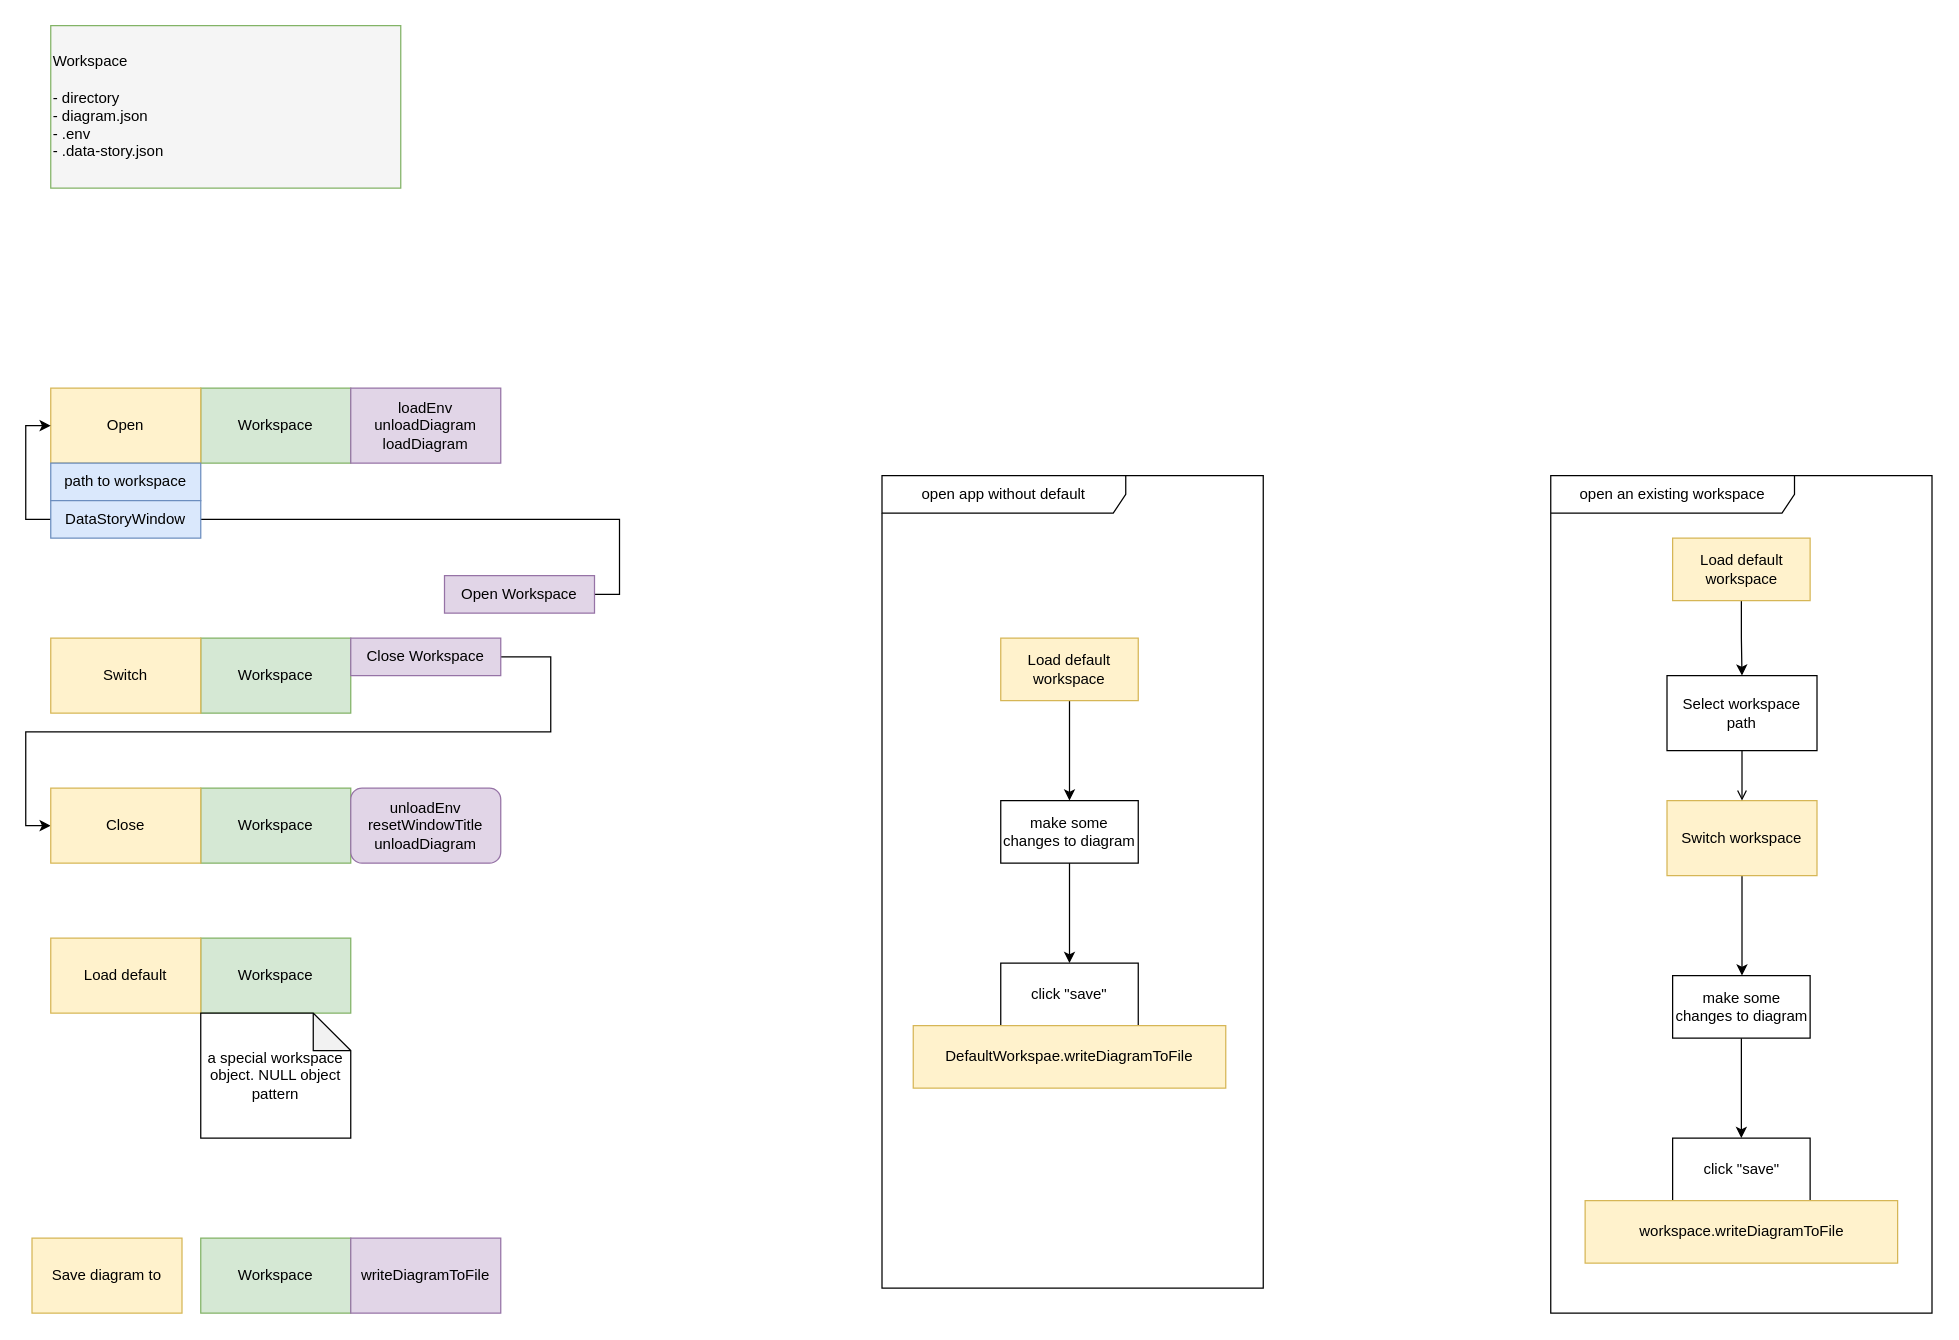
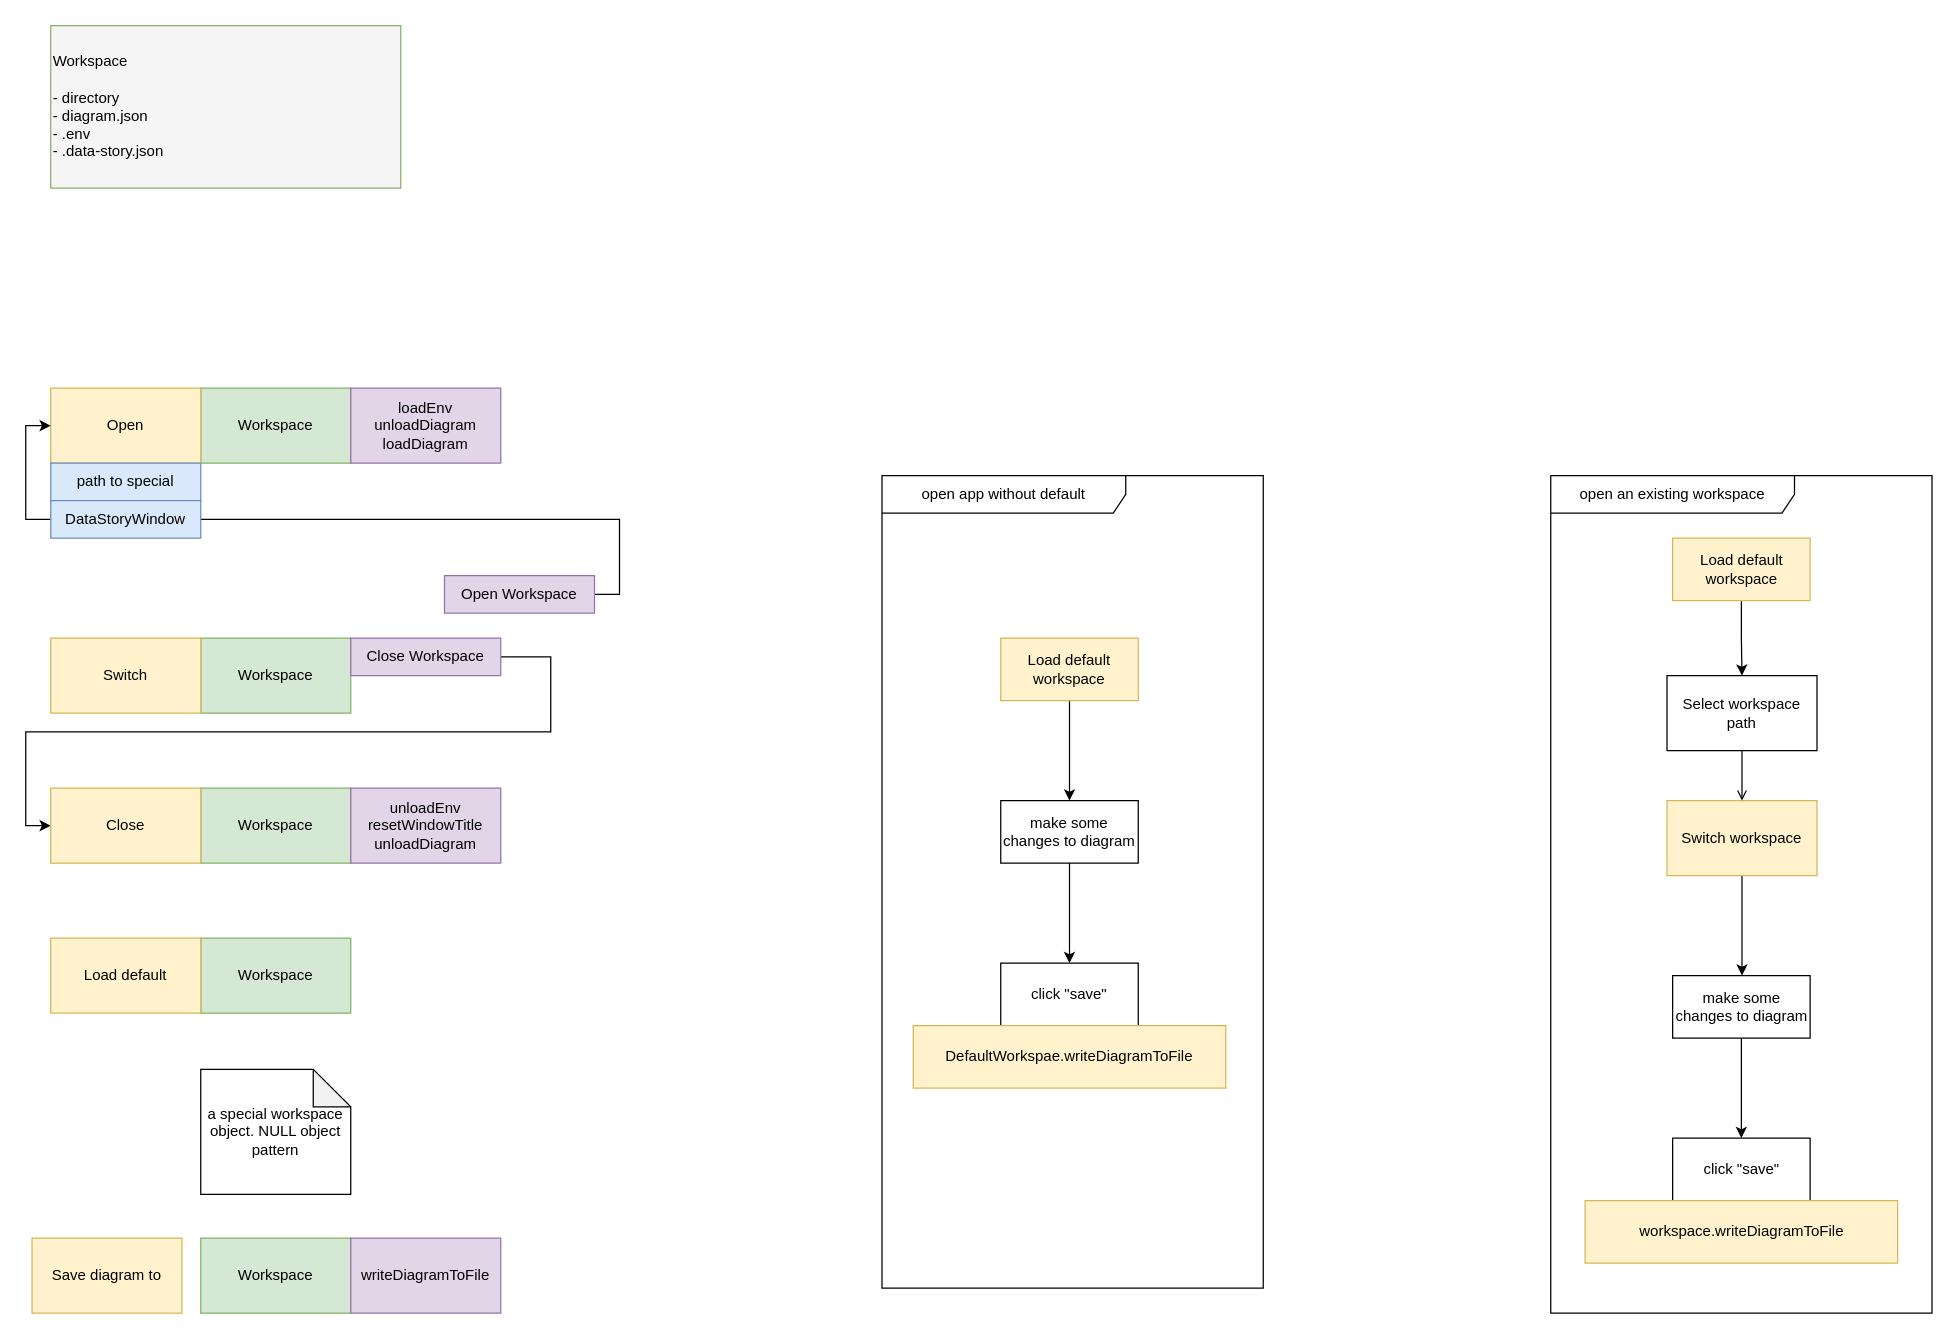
(126, 482) -> (126, 482)
(426, 826) -> (426, 826)
(276, 1076) -> (276, 1132)
